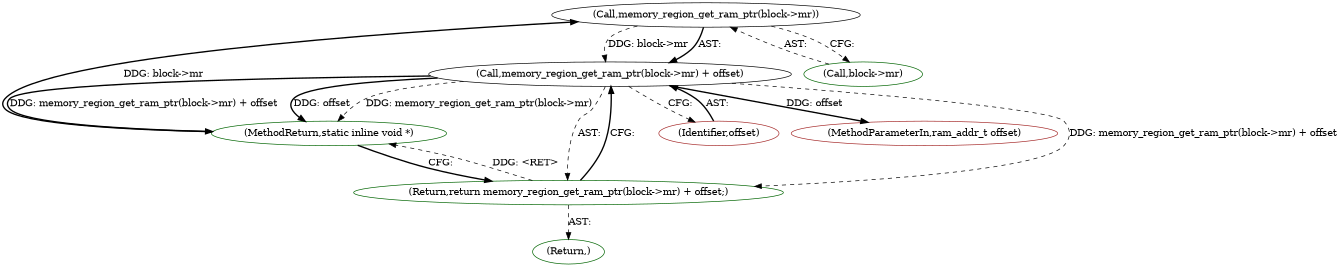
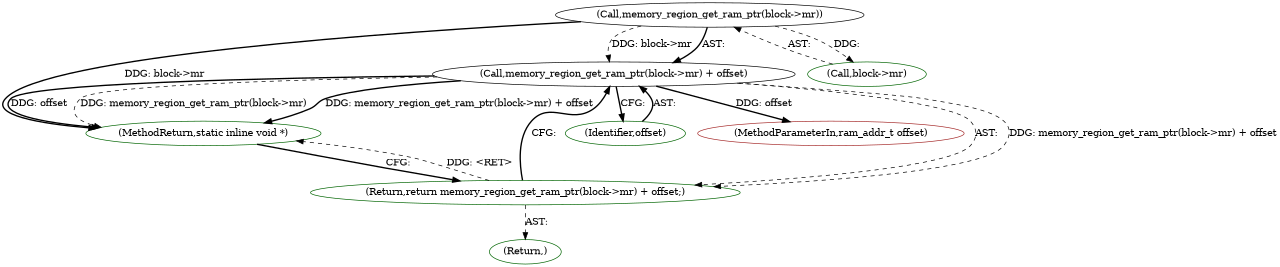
(844, 45) -> (848, 45)
(175, 56) -> (241, 48)
(658, 104) -> (619, 100)
(719, 133) -> (625, 133)
